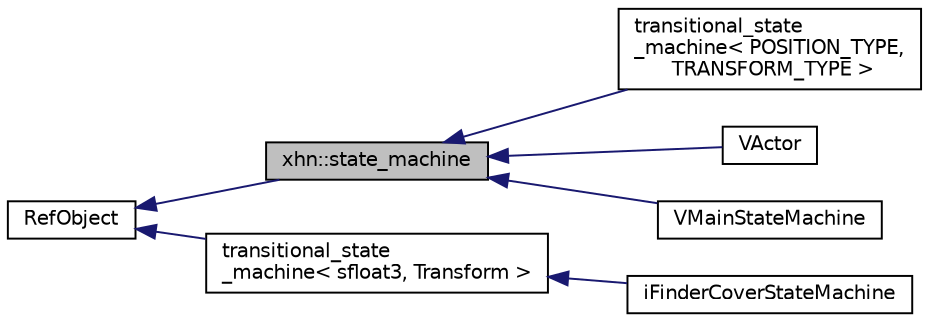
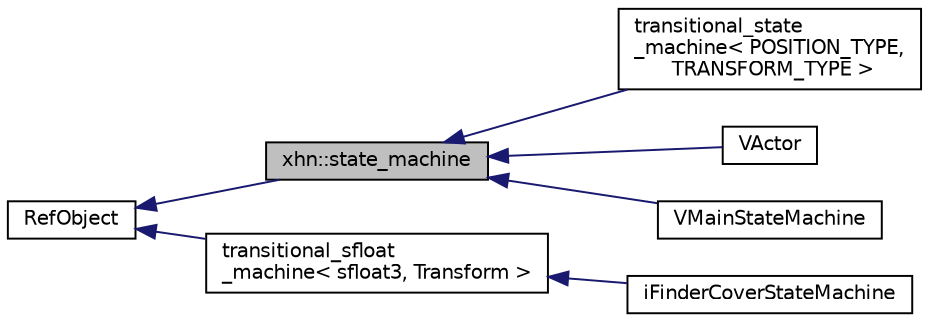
(377, 263) -> (377, 263)
